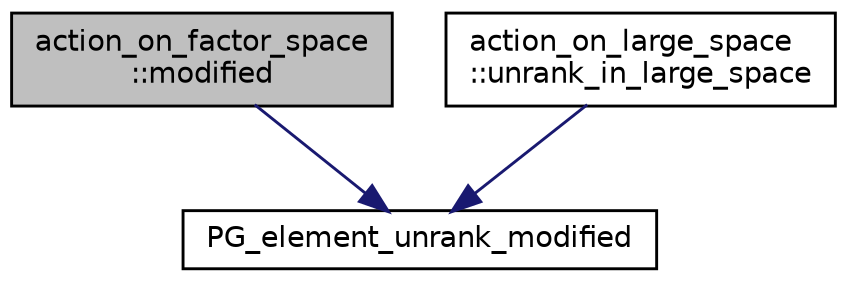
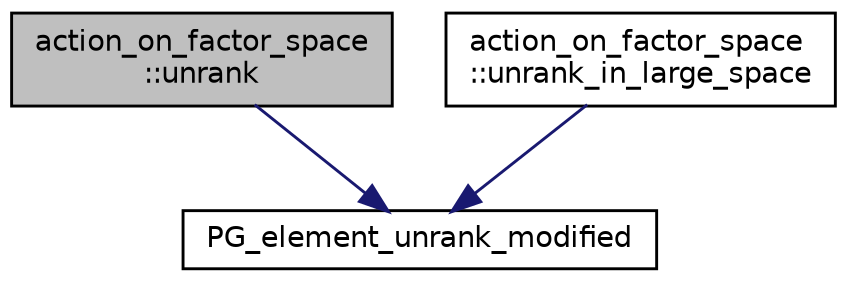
(202, 60) -> (202, 60)
(641, 60) -> (641, 60)
